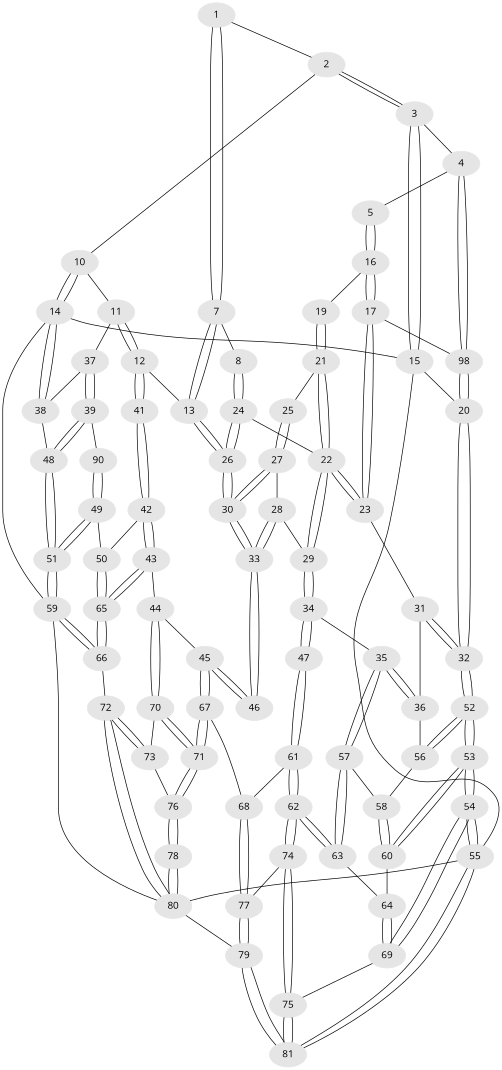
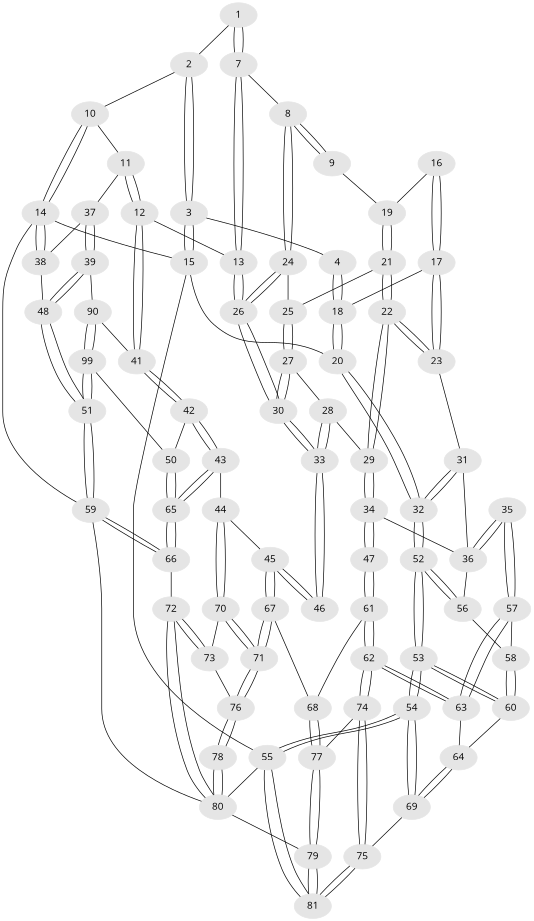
none -> (332, 164)
(371, 213) -> none
none -> (115, 337)
(464, 362) -> (338, 312)
(283, 436) -> (288, 287)
(97, 510) -> (87, 362)
(345, 634) -> (419, 535)
